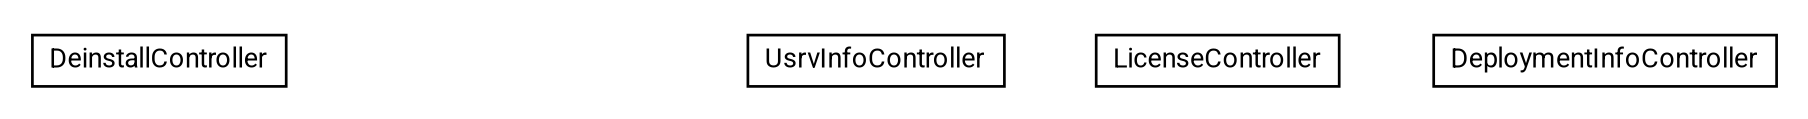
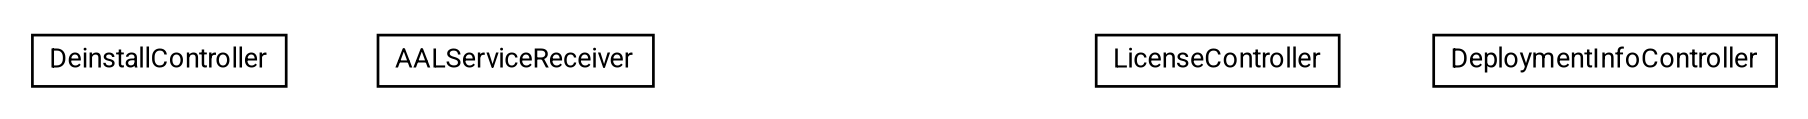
none -> (516, 59)
(875, 59) -> none
